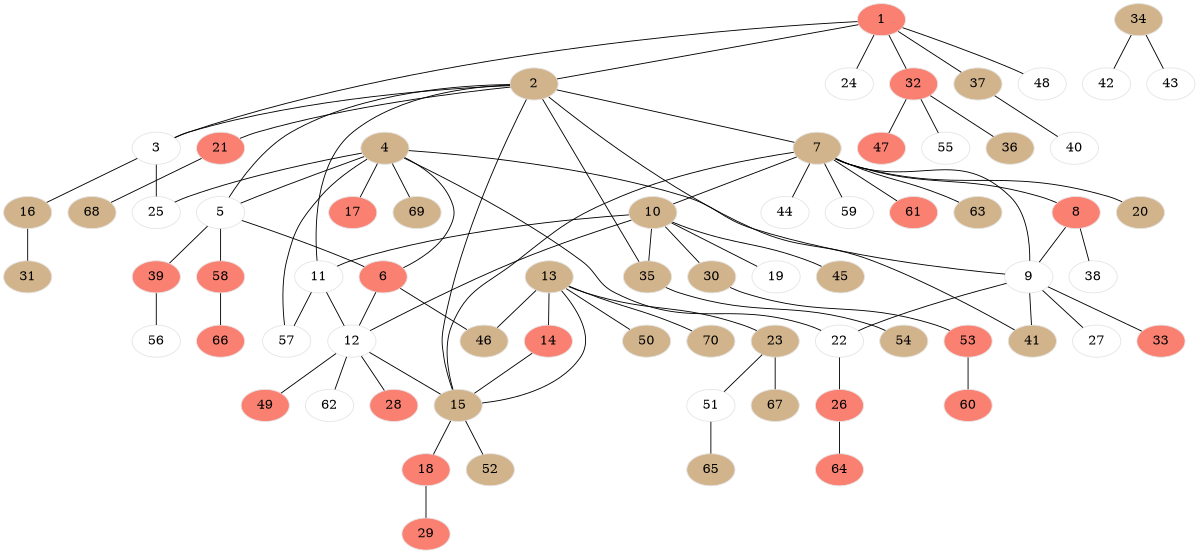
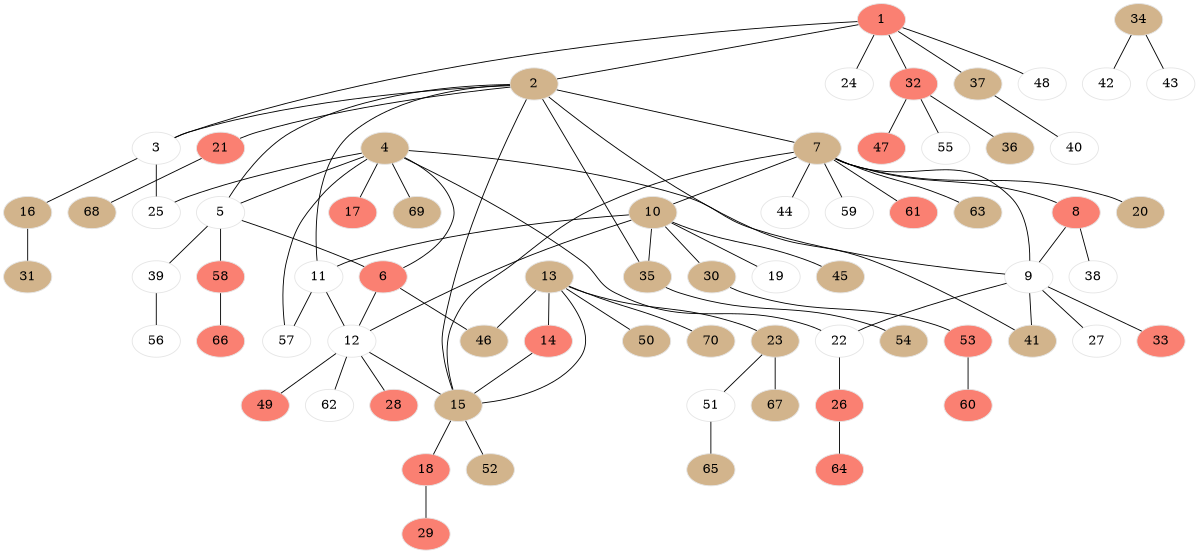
(156, 277) -> (156, 277)
